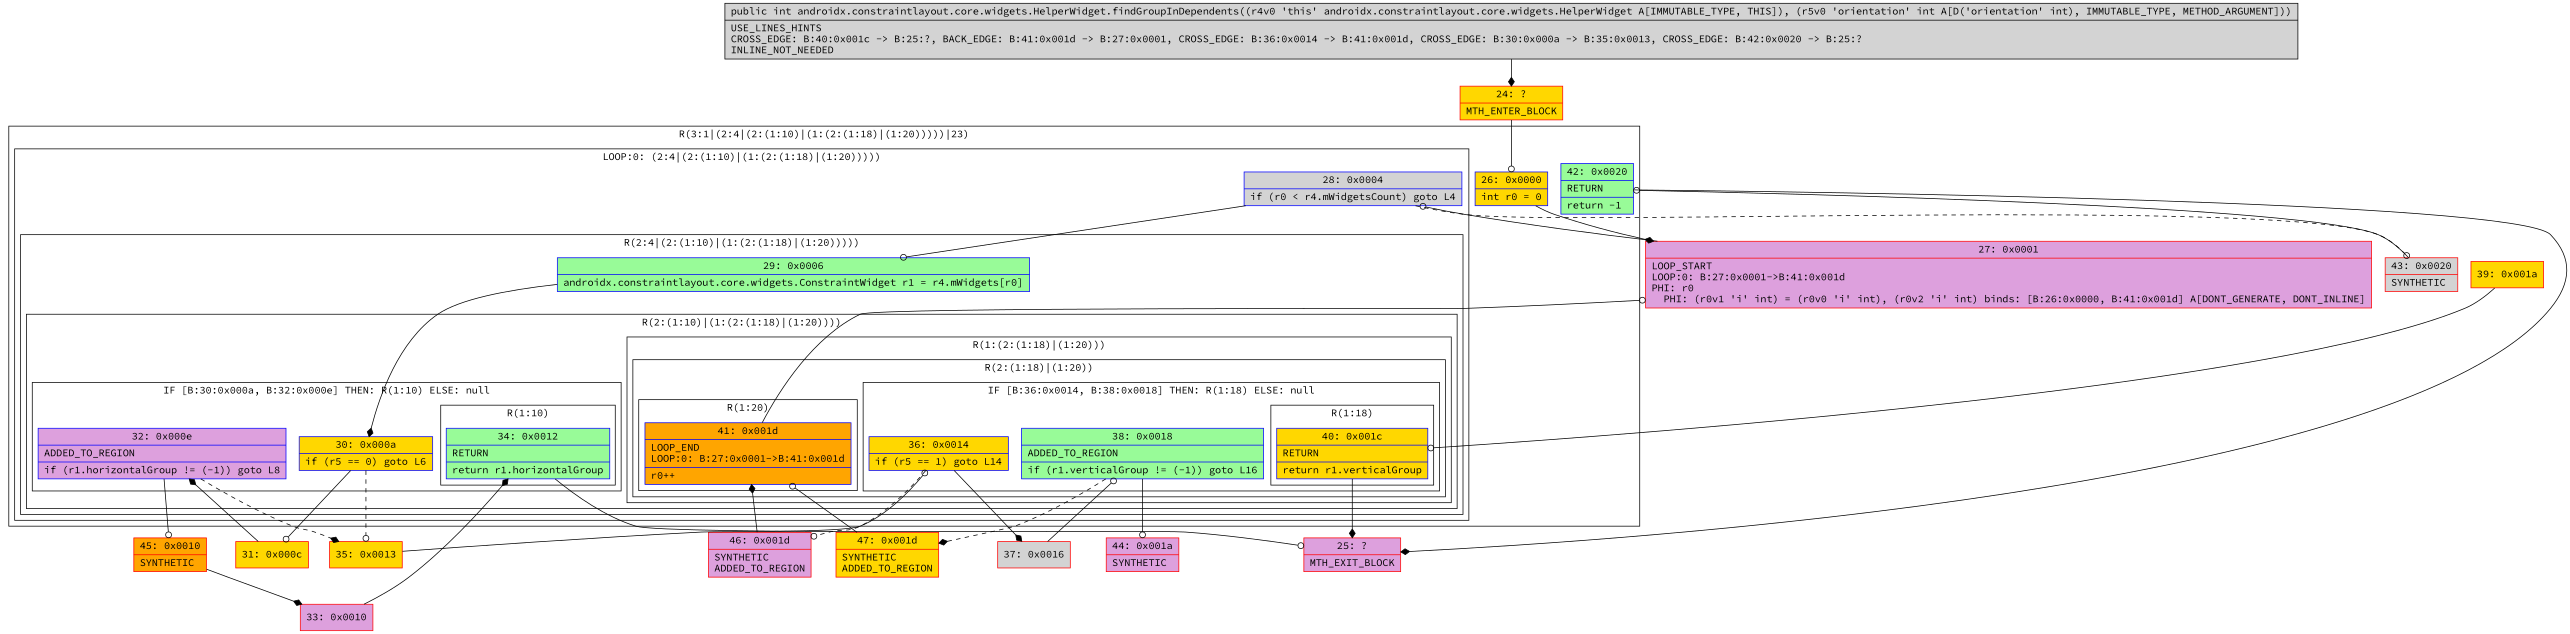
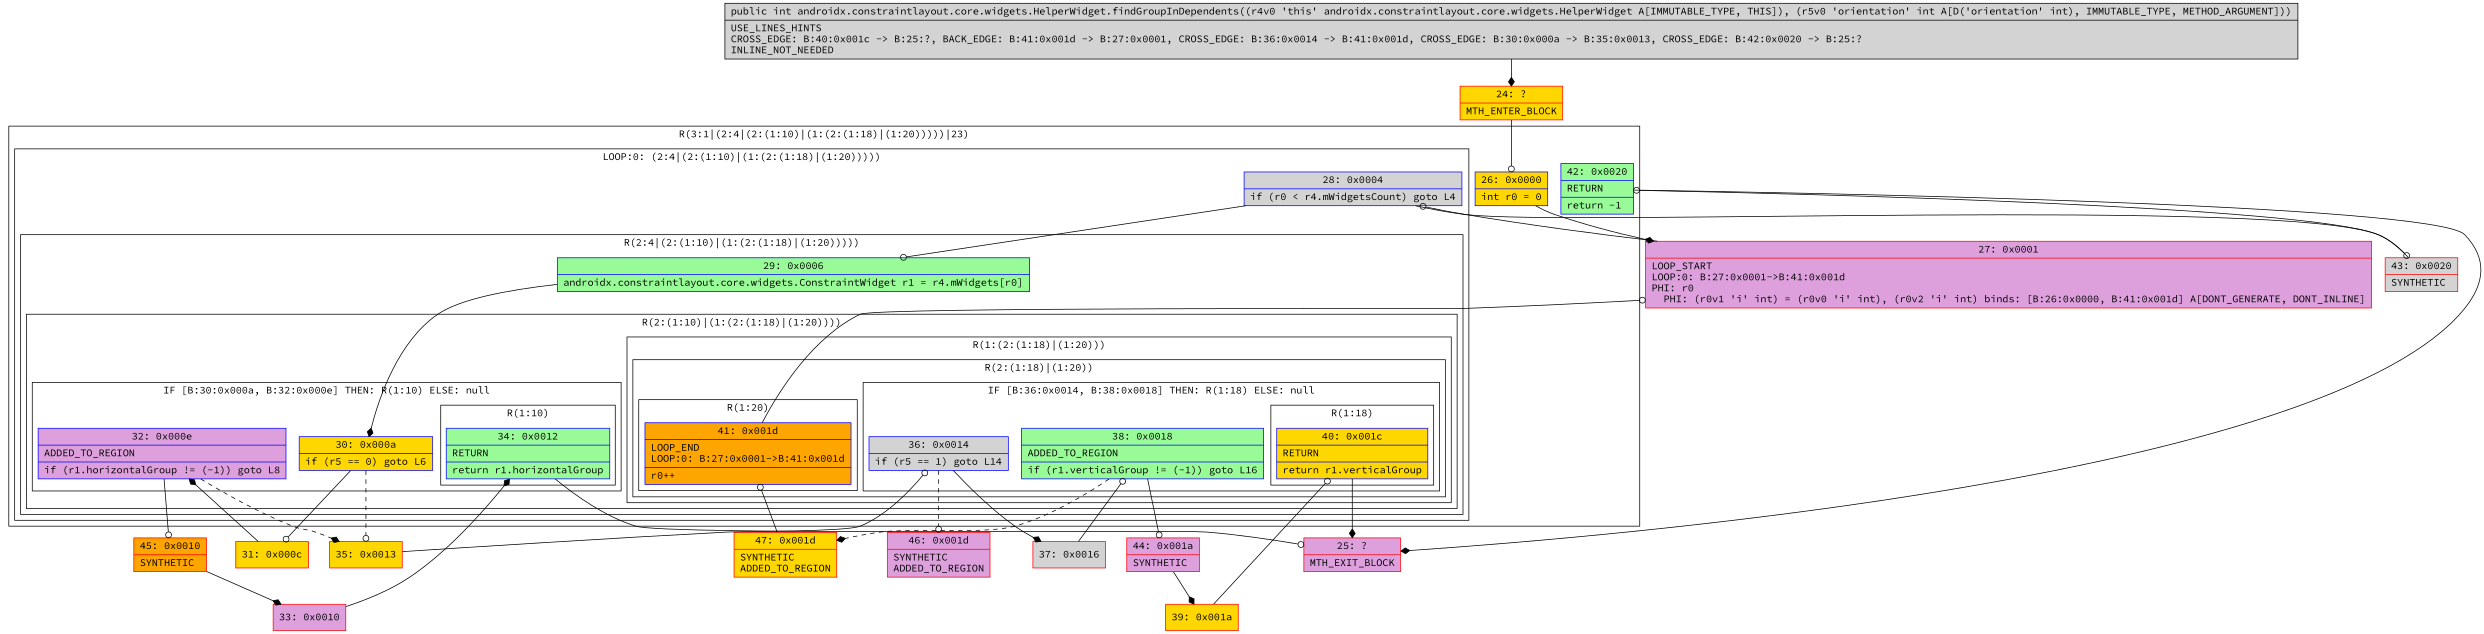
(1913, 215) -> (1913, 215)
(939, 454) -> (939, 454)
(755, 513) -> none
none -> (1181, 584)
